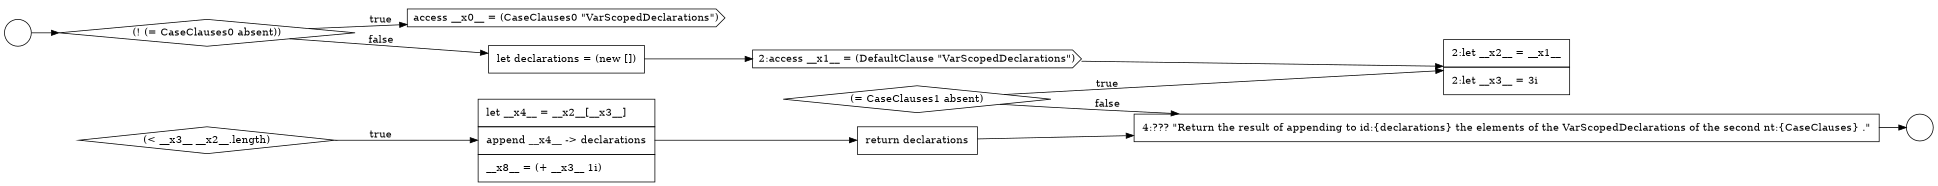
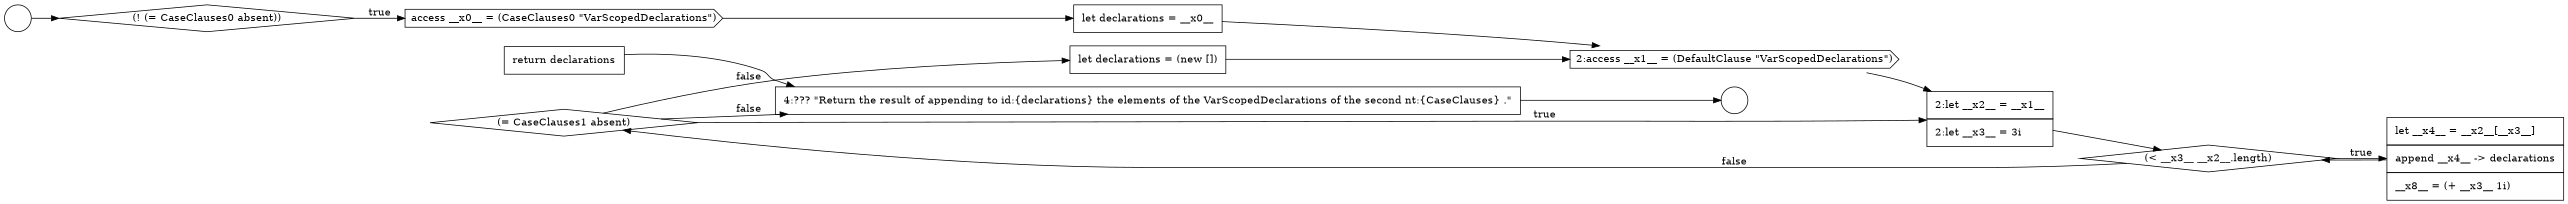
none -> (1148, 18)
(385, 46) -> (831, 74)
(752, 140) -> (2358, 160)
none -> (2103, 140)
none -> (1378, 167)
